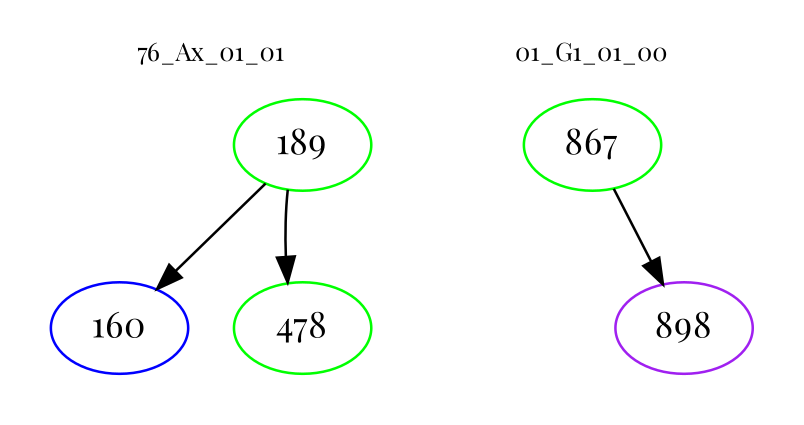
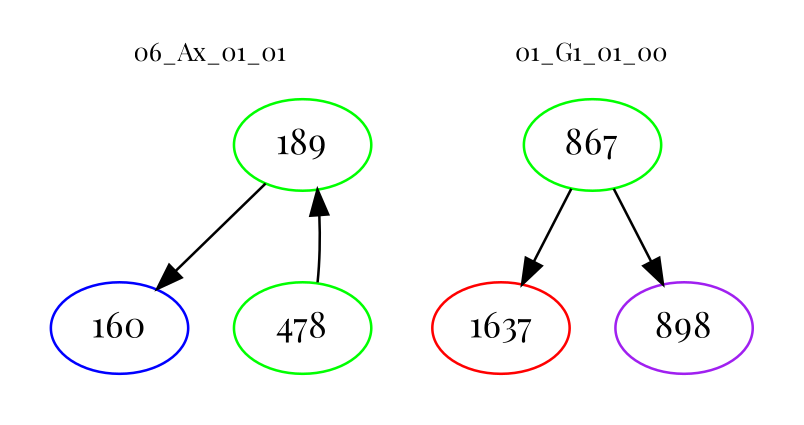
(211, 55) -> (211, 55)
(286, 223) -> (320, 249)
none -> (501, 328)
